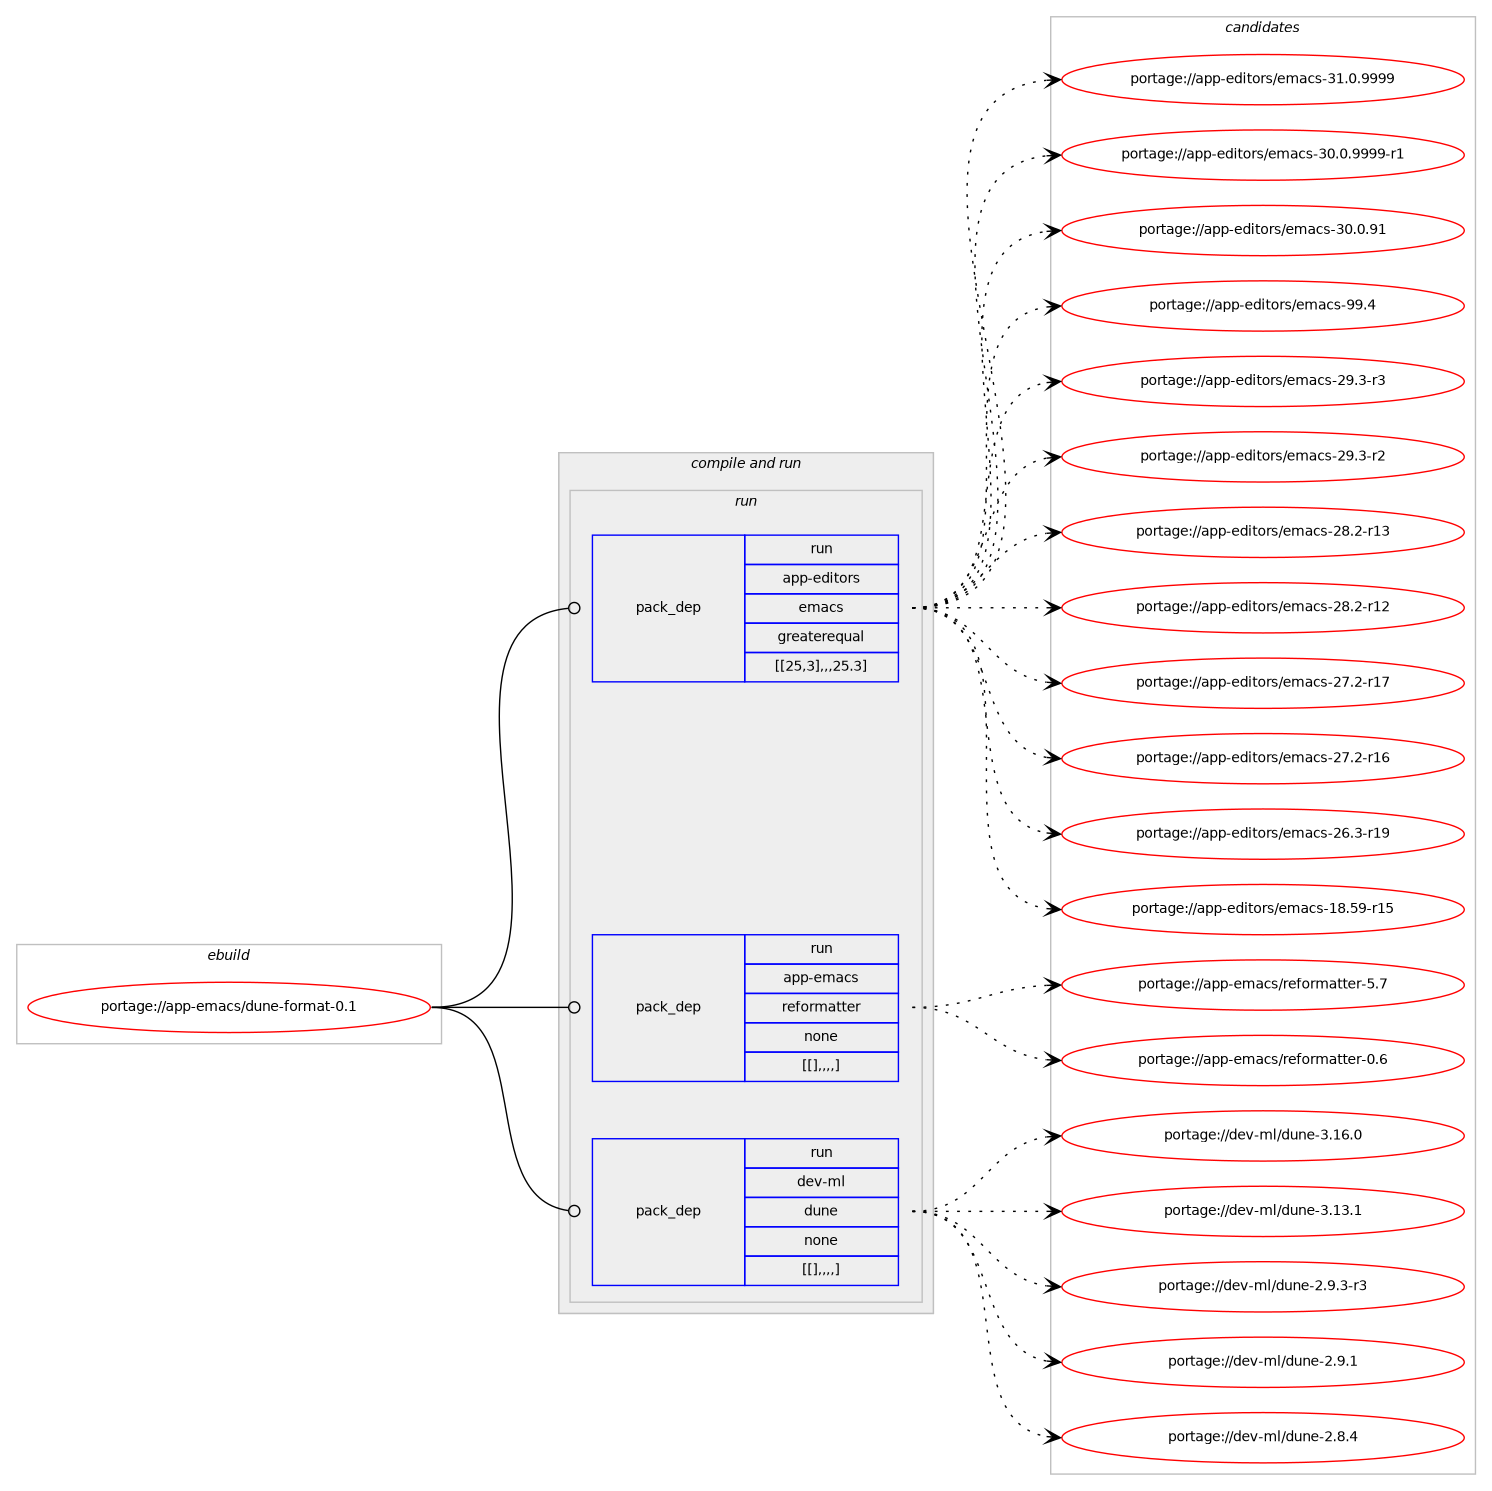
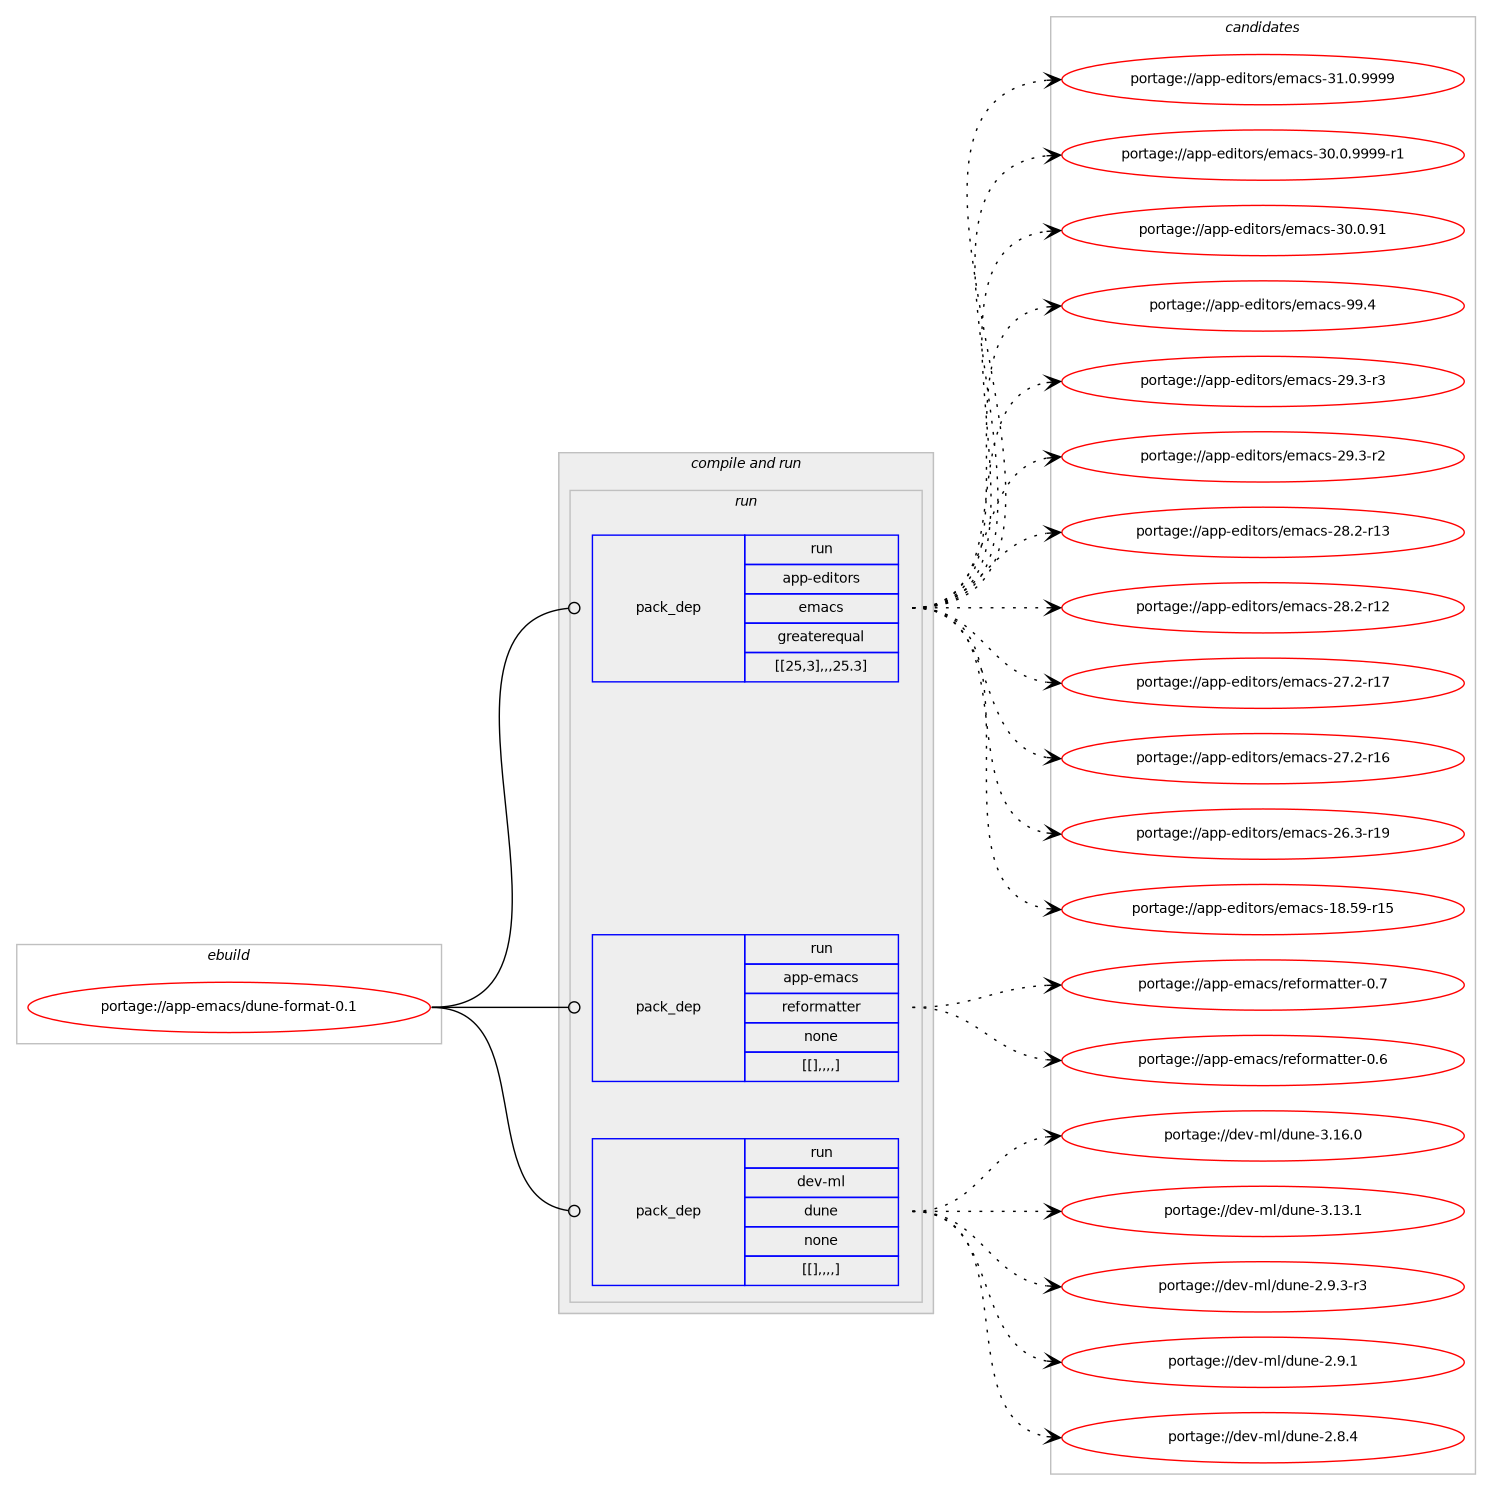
(1263, 985) -> (1263, 985)
